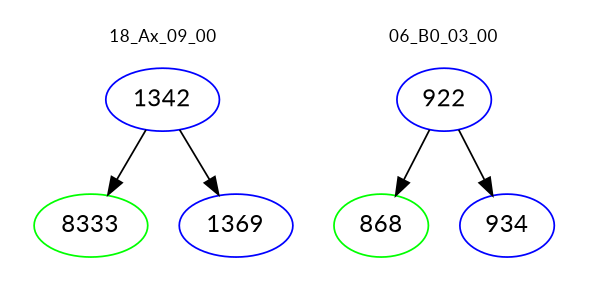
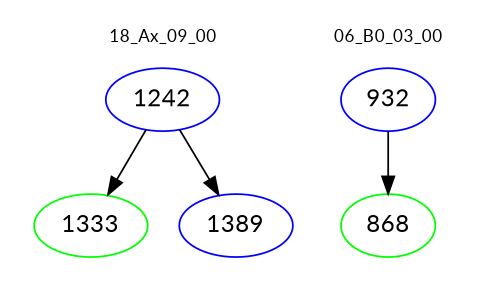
(163, 100) -> (163, 100)
(444, 100) -> (388, 100)
(91, 226) -> (91, 226)
(236, 226) -> (236, 226)
(507, 226) -> none
